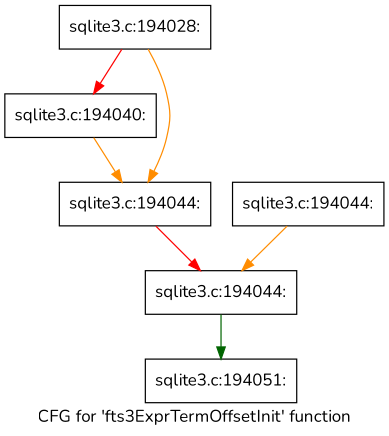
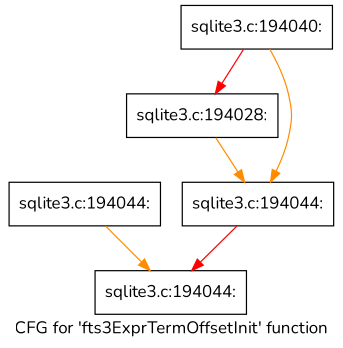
(111, 66) -> (233, 66)
(221, 381) -> none
